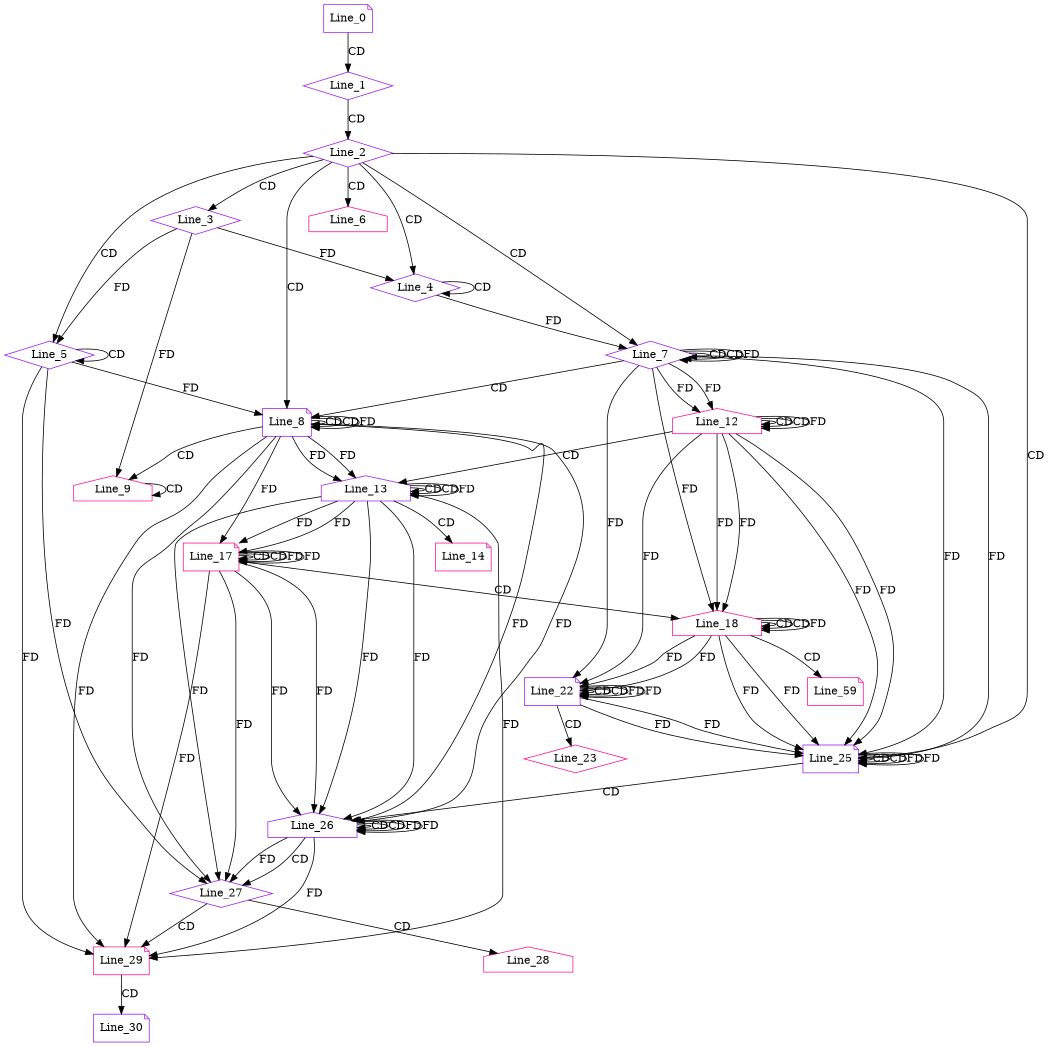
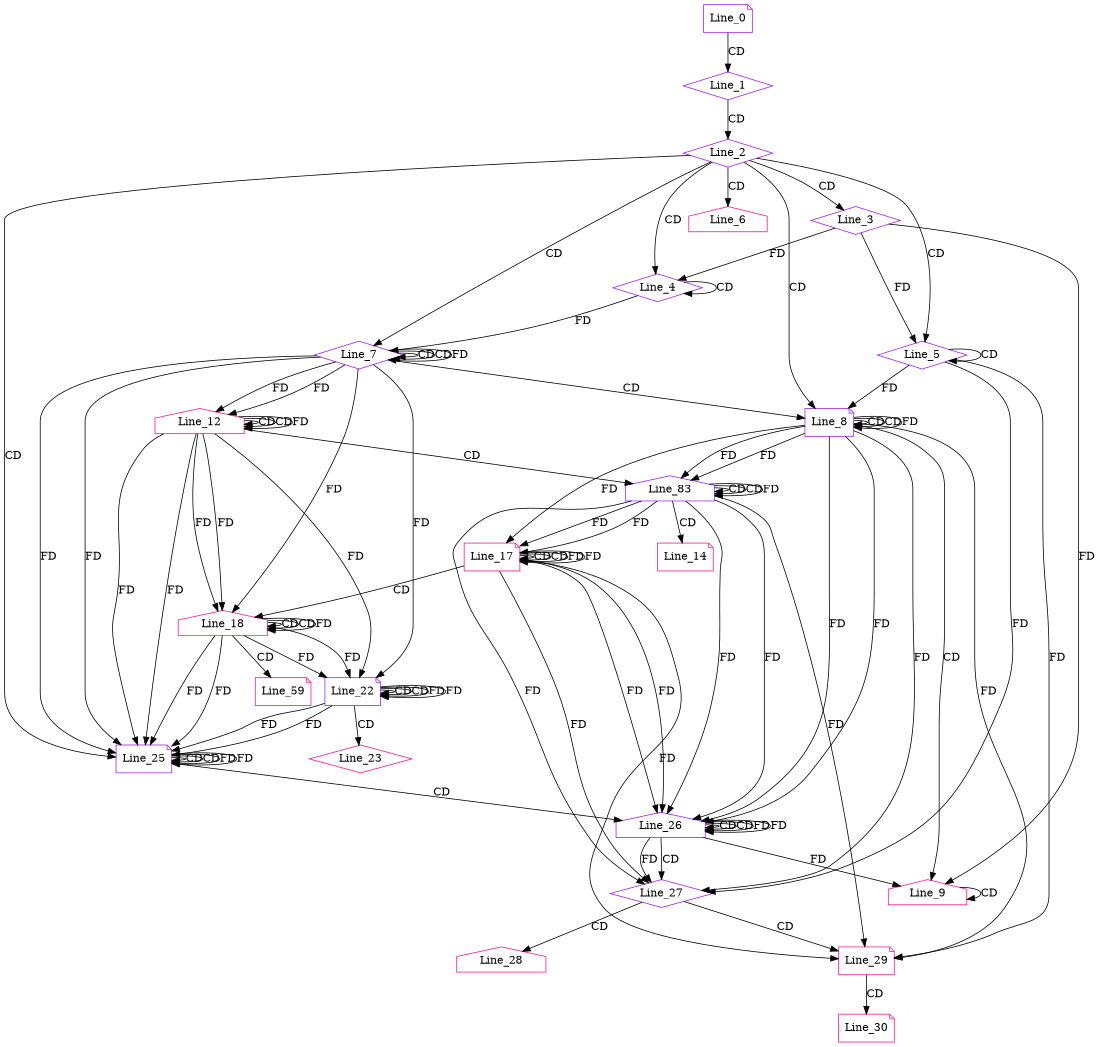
(366, 490) -> (670, 490)
(258, 920) -> (798, 861)
(121, 1028) -> (866, 1028)
